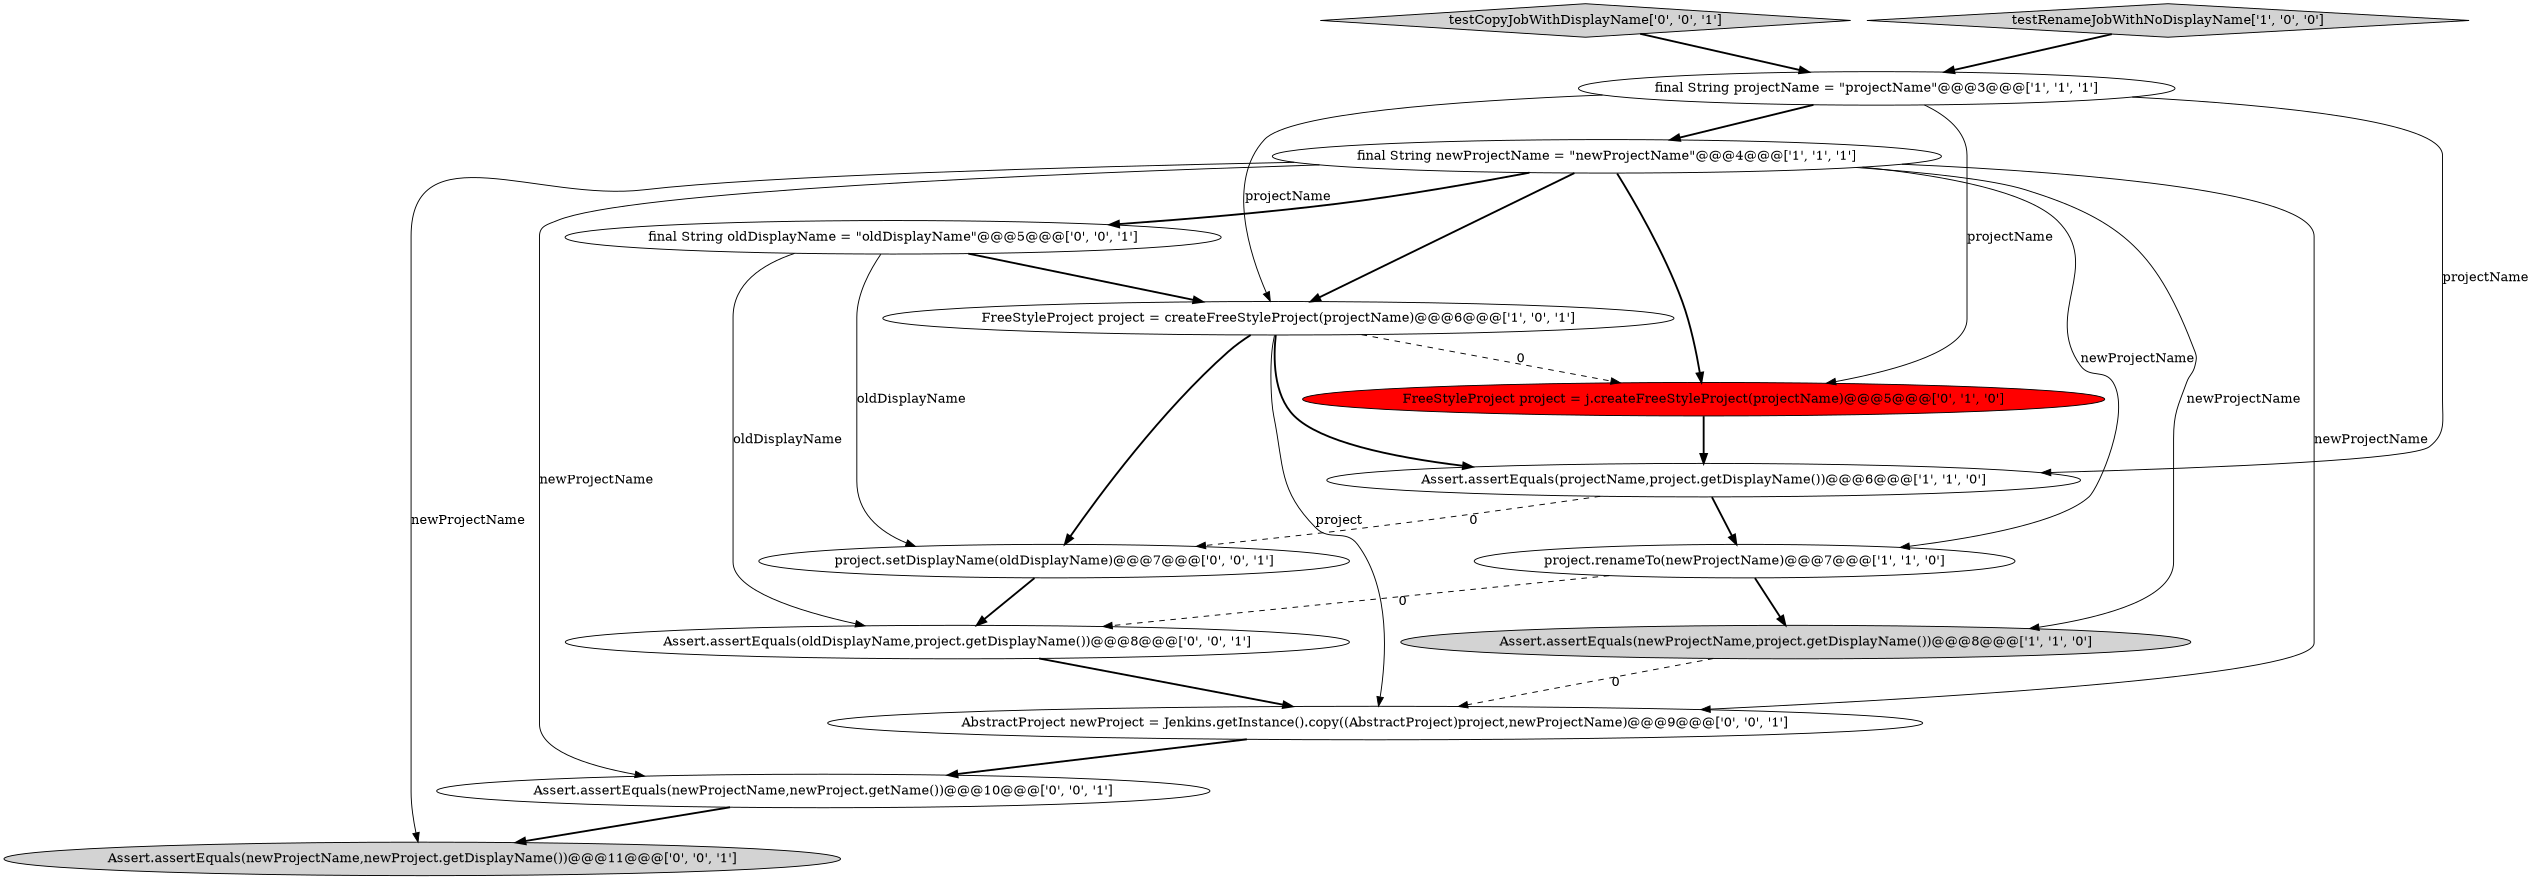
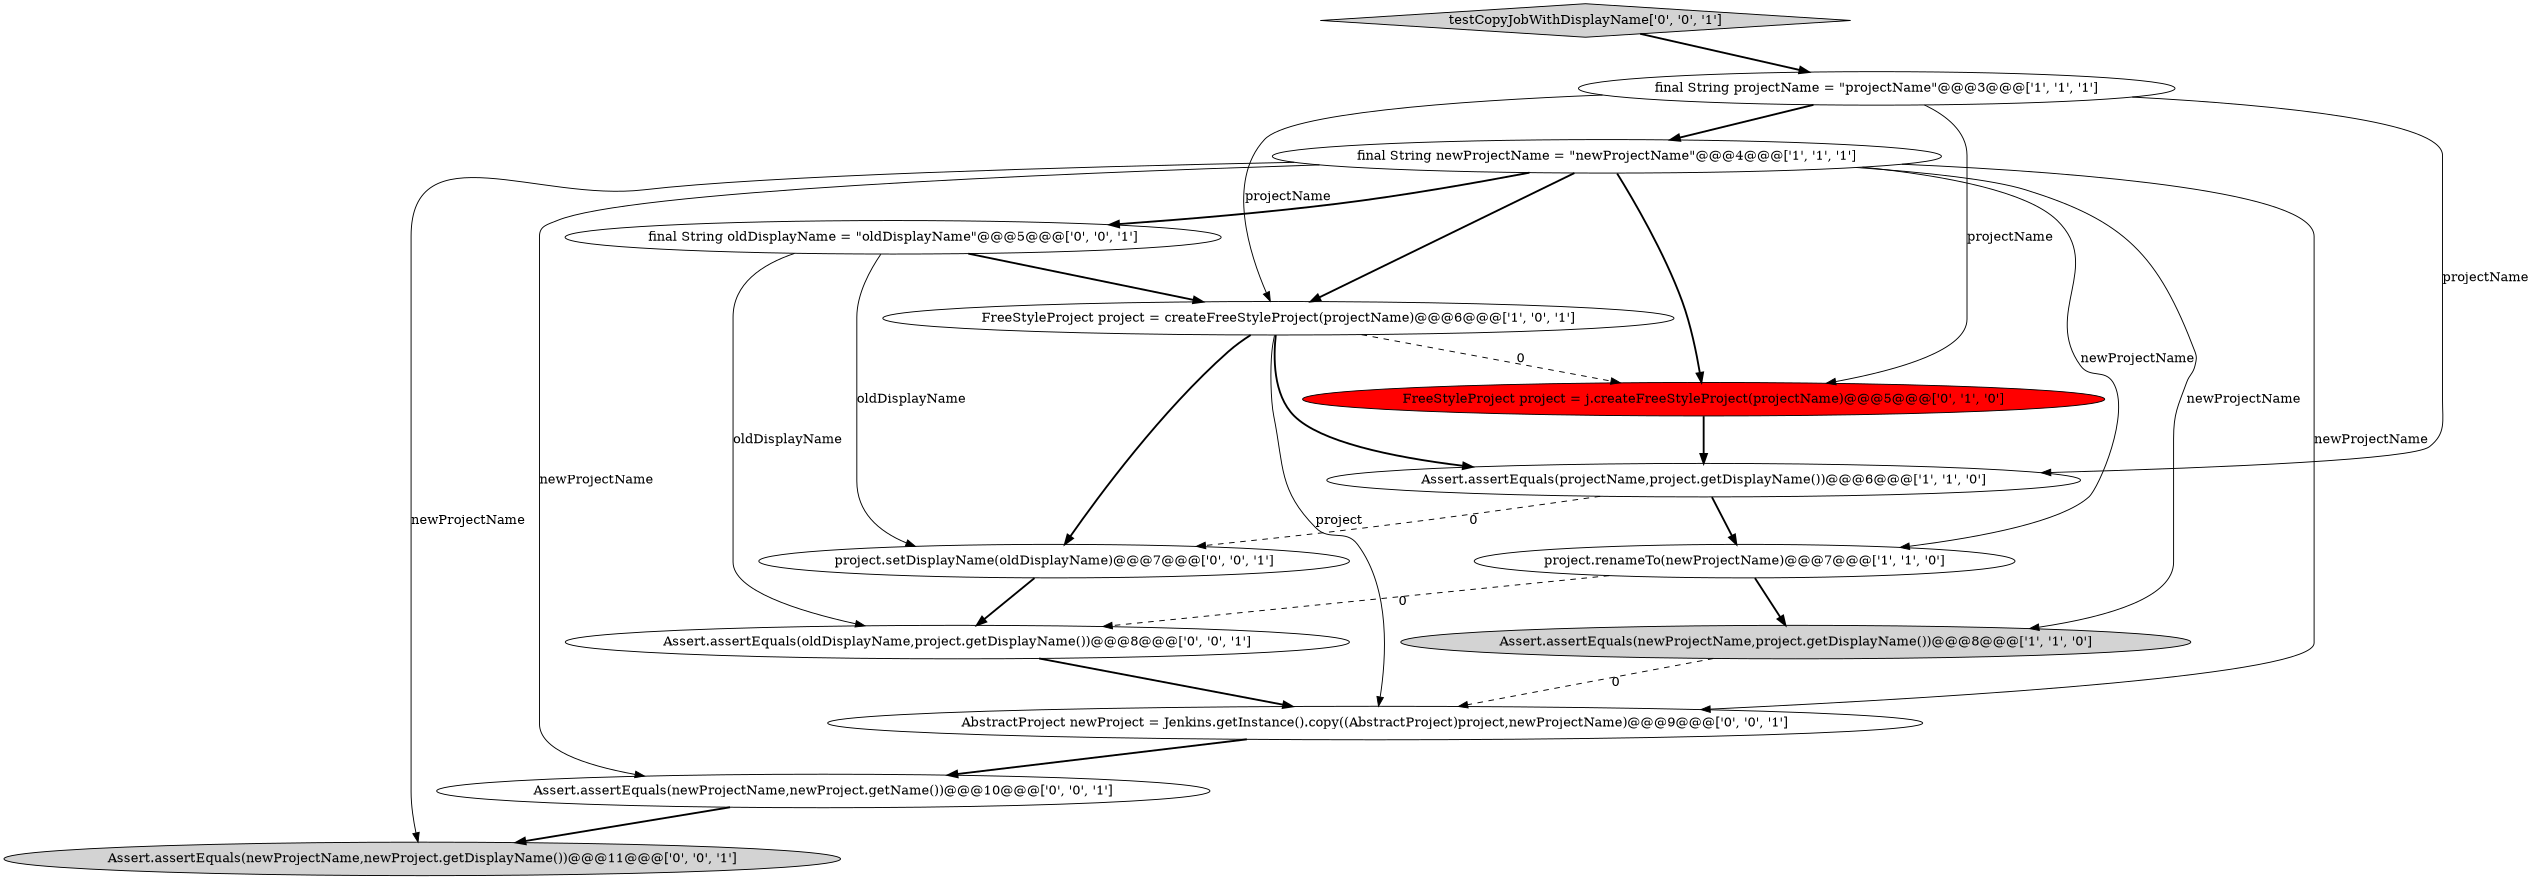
(2168, 20) -> none
